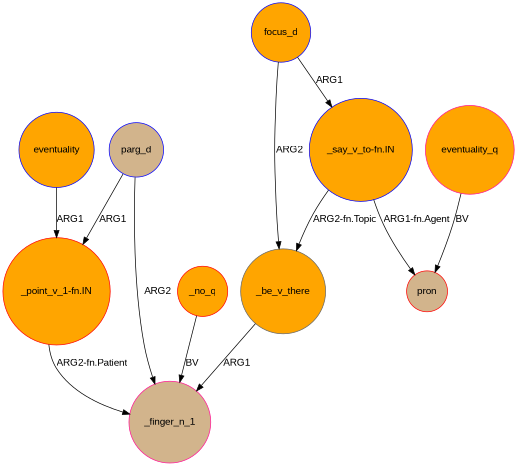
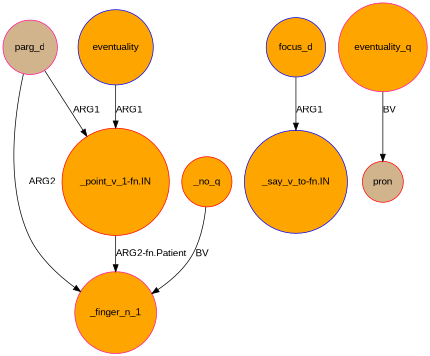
(136, 150) -> (30, 47)
(389, 236) -> none
(283, 291) -> none
(170, 422) -> (116, 313)
